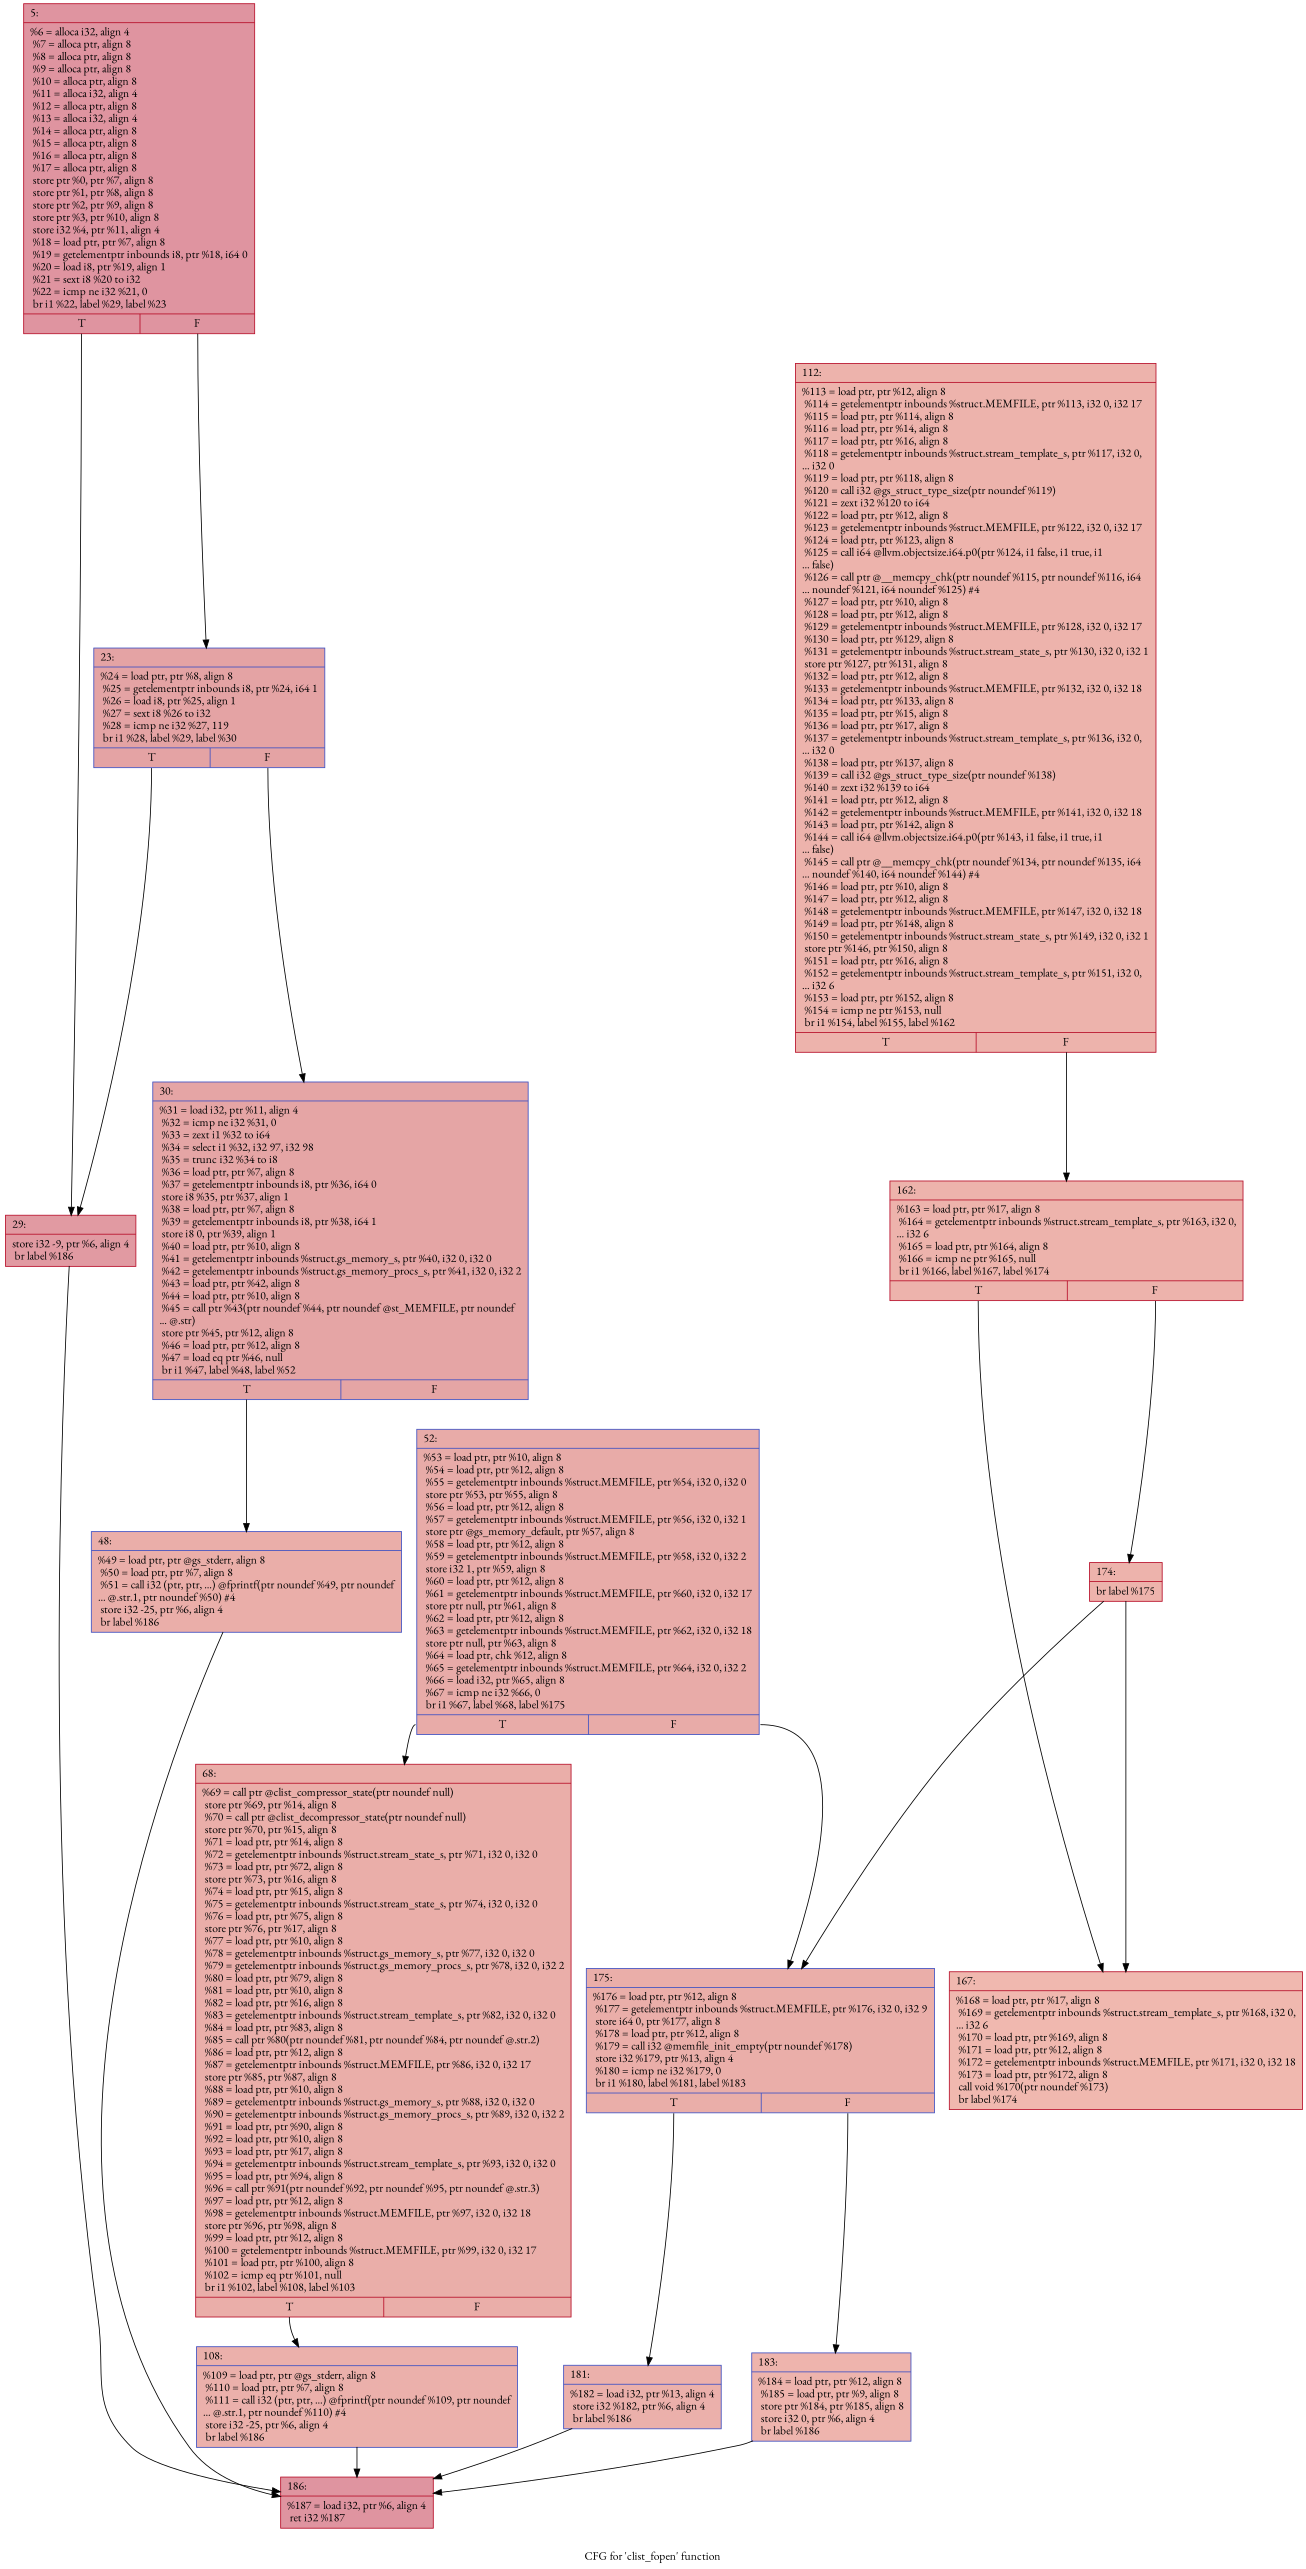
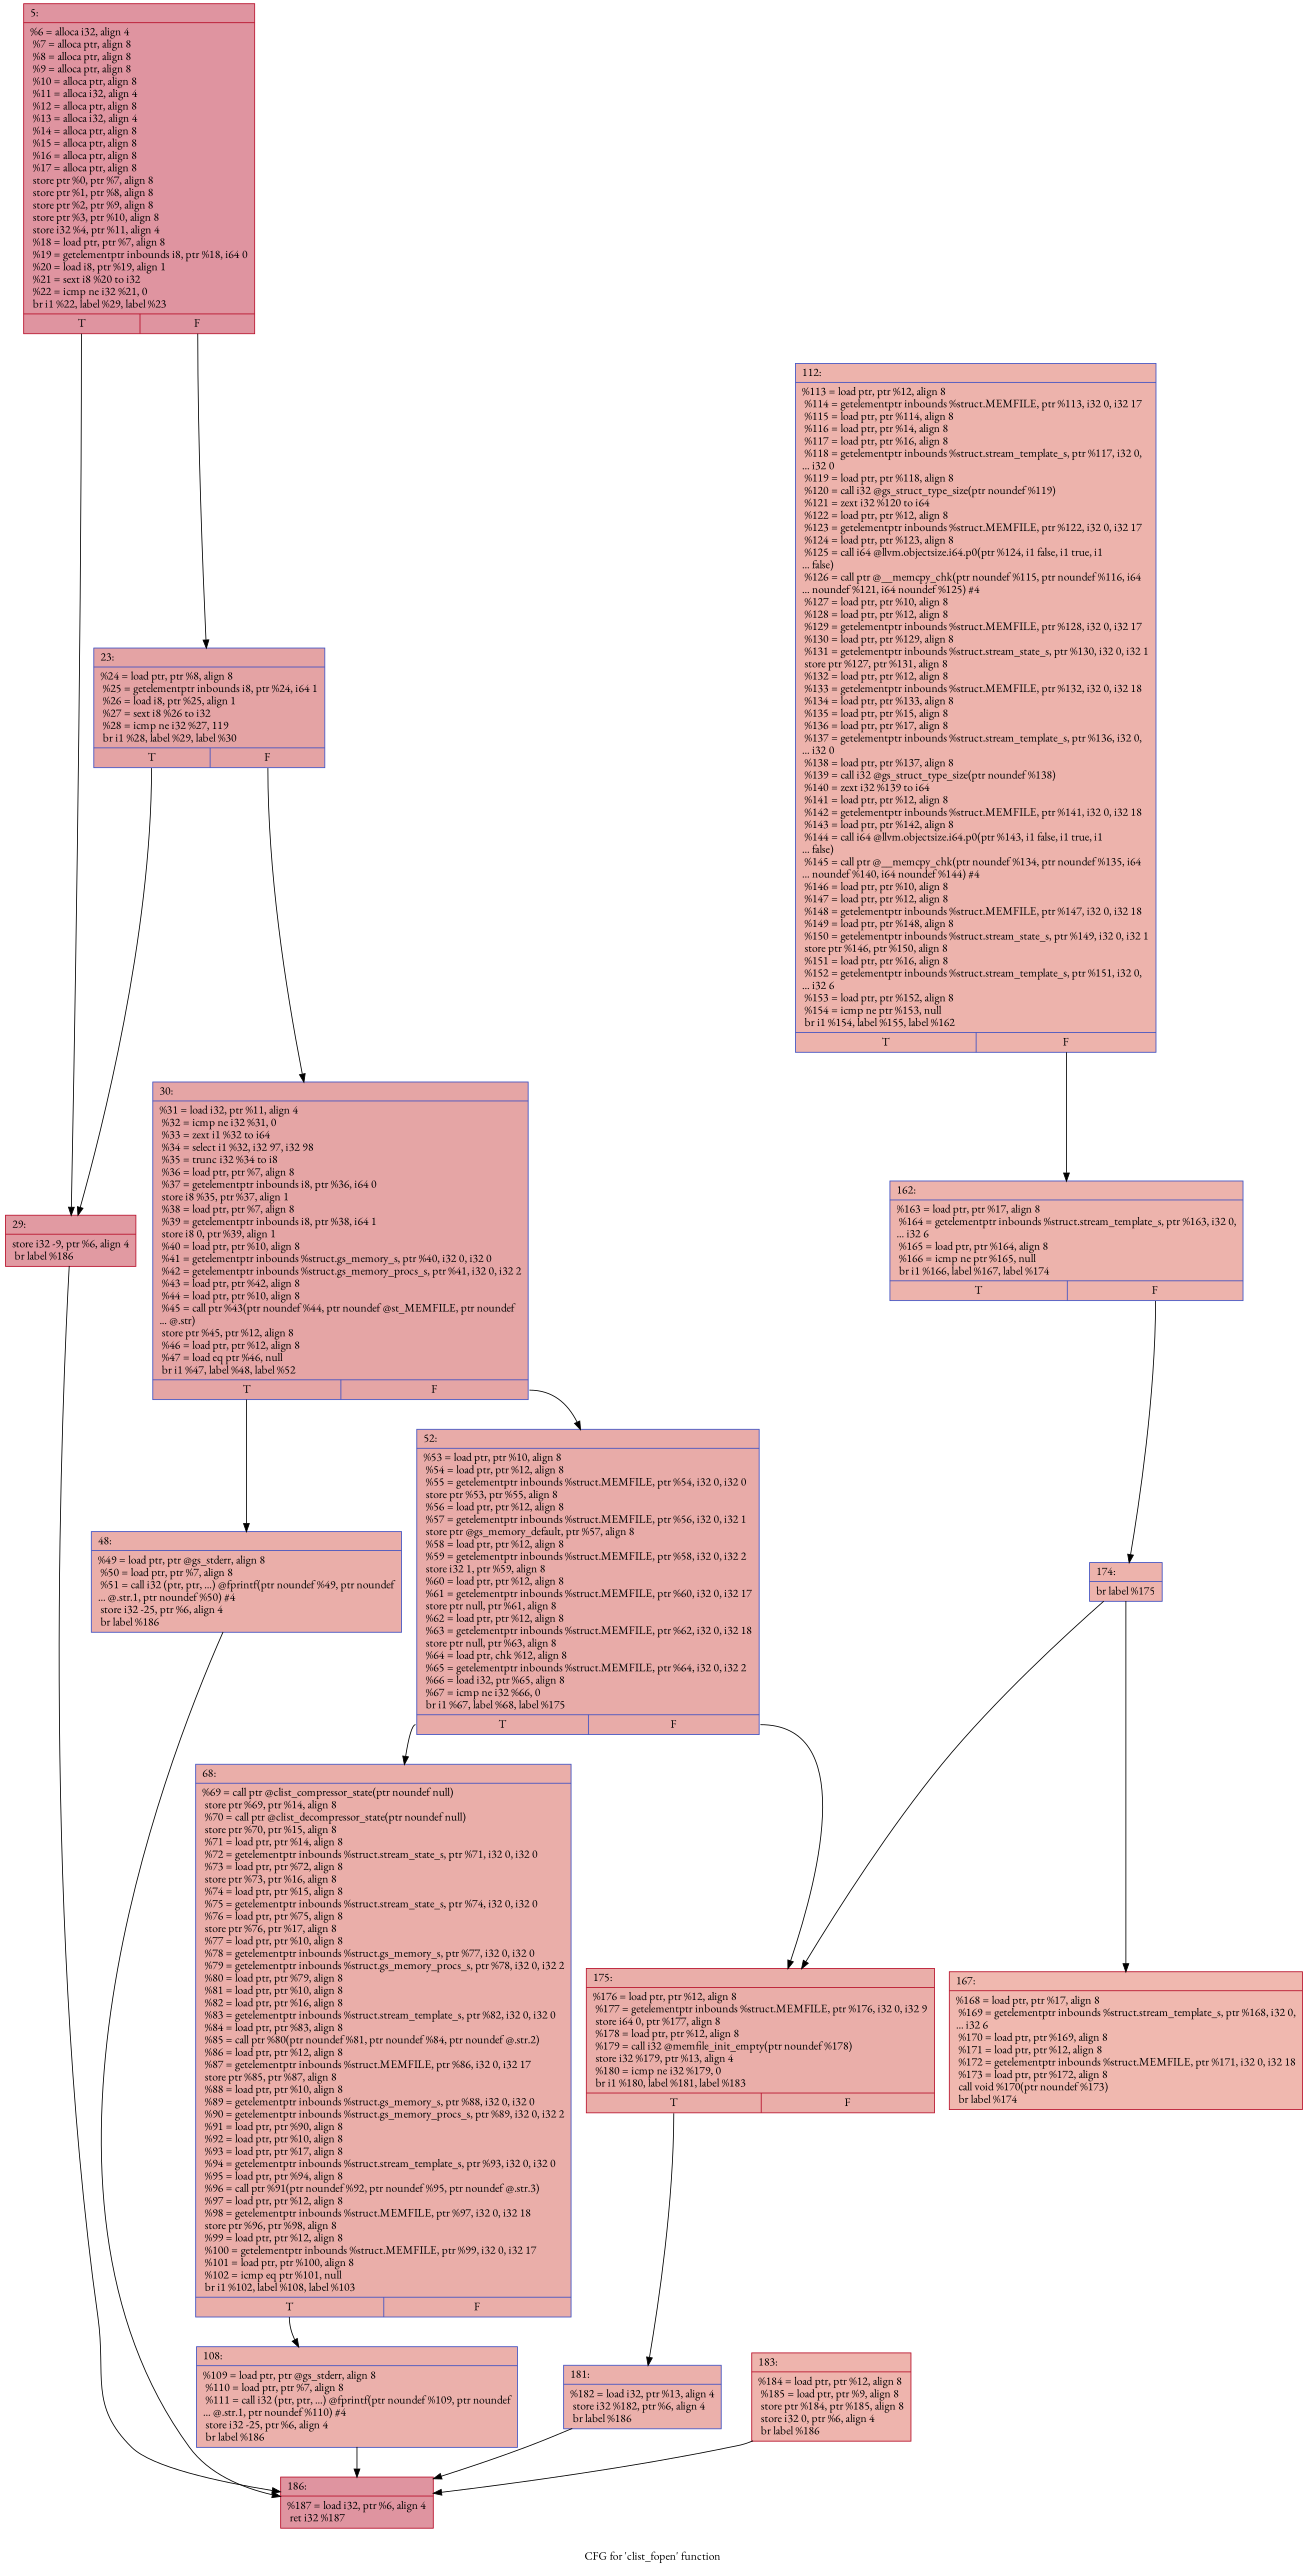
(976, 708) -> (976, 708)
(1066, 1241) -> (1066, 1241)
none -> (558, 1399)
(1126, 1582) -> (1126, 1582)
(1016, 1637) -> none
(383, 2041) -> (383, 2041)
(760, 2041) -> (760, 2041)
(844, 2229) -> none
(831, 2397) -> (831, 2397)
